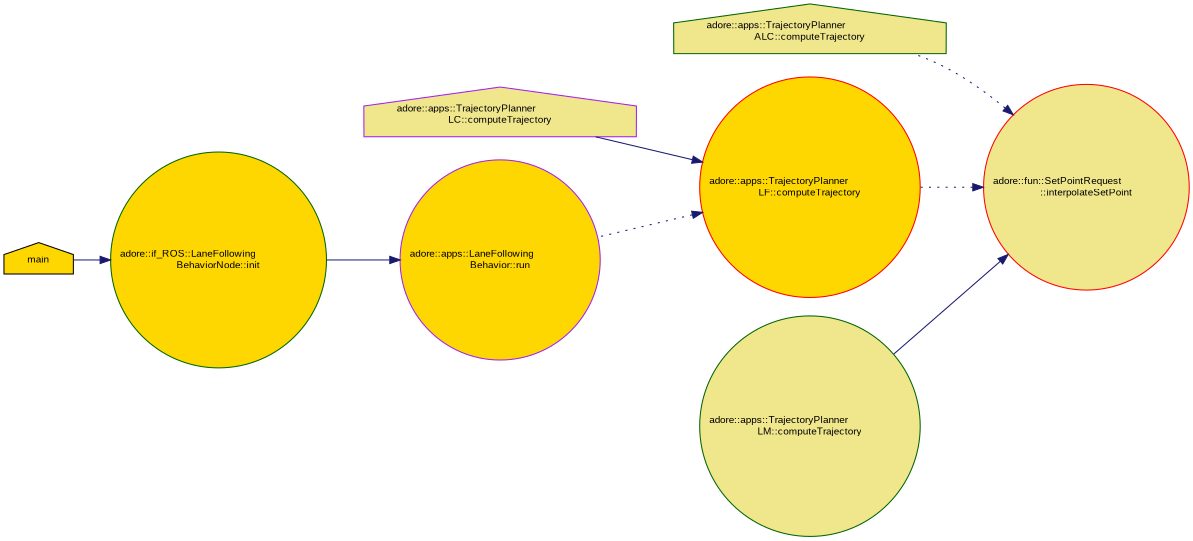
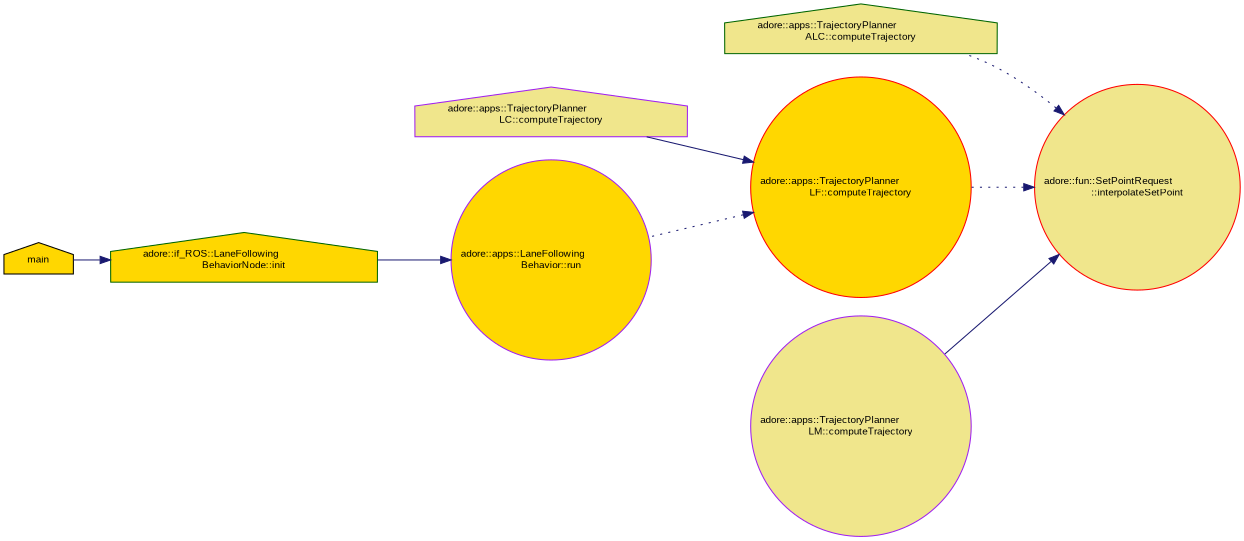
(219, 260) -> (244, 260)
(810, 426) -> (861, 426)
